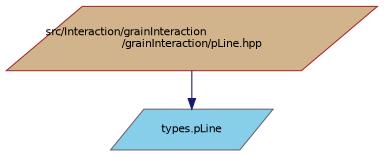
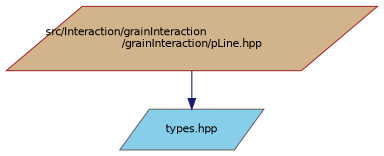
(192, 130) -> (192, 130)
